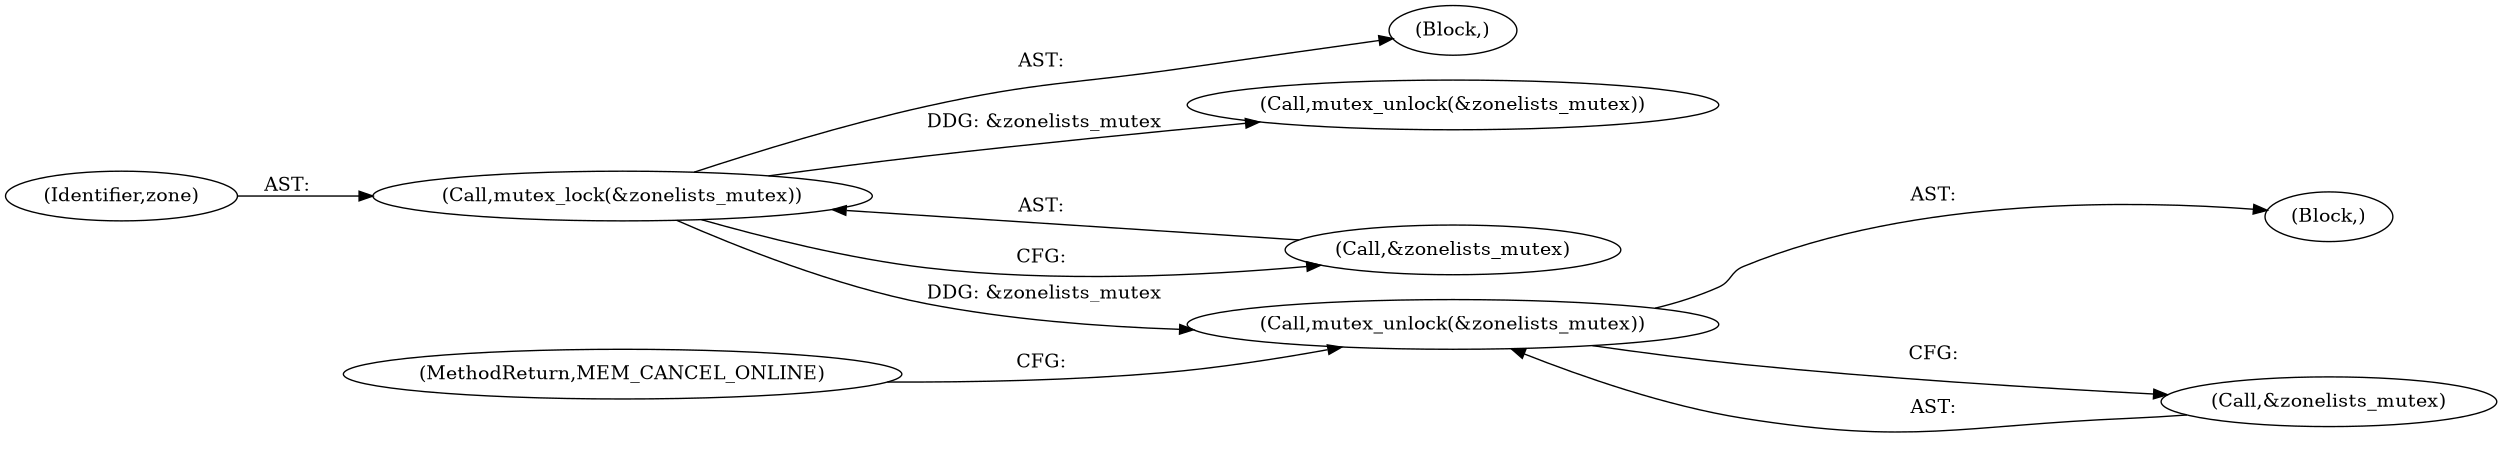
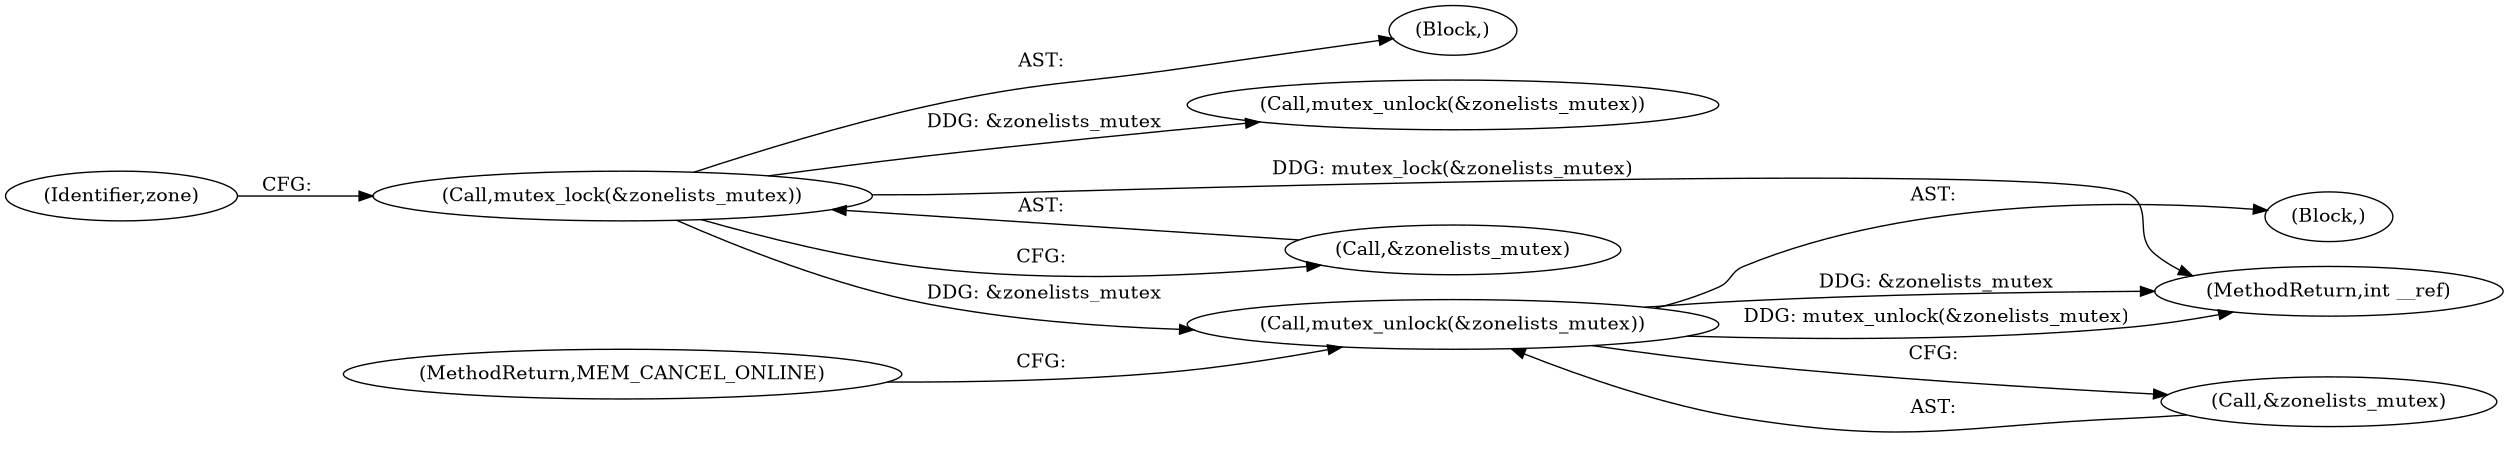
(290, 186) -> (290, 186)
none -> (2329, 291)
